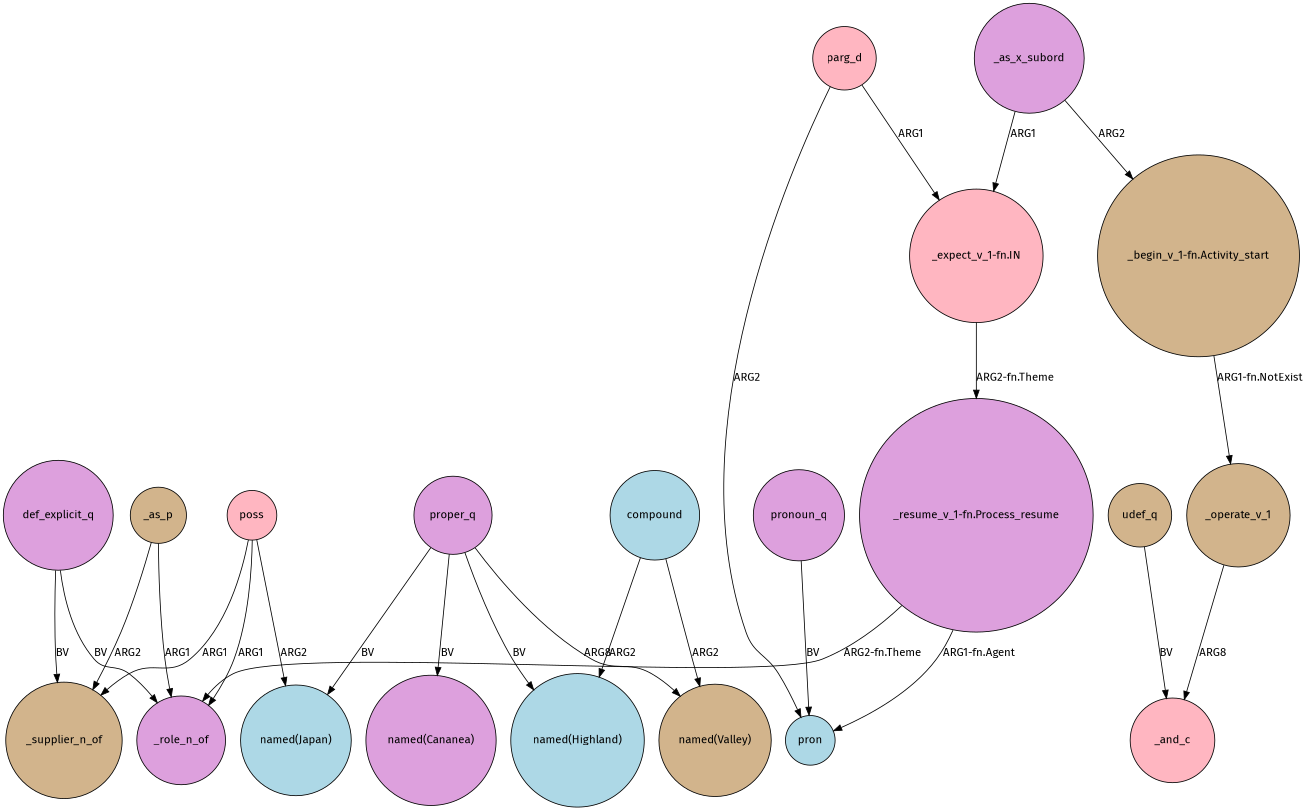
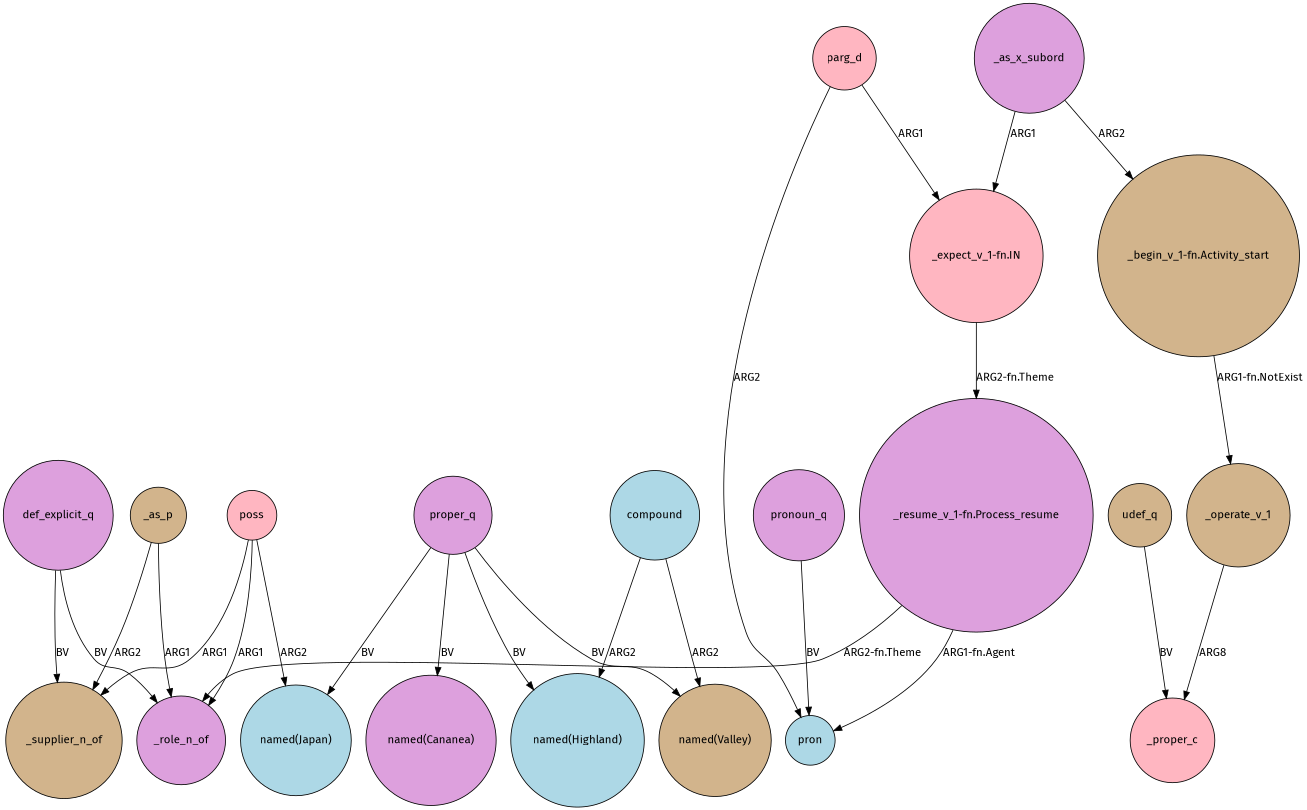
(598, 653) -> (598, 653)
(1172, 740) -> (1172, 740)
